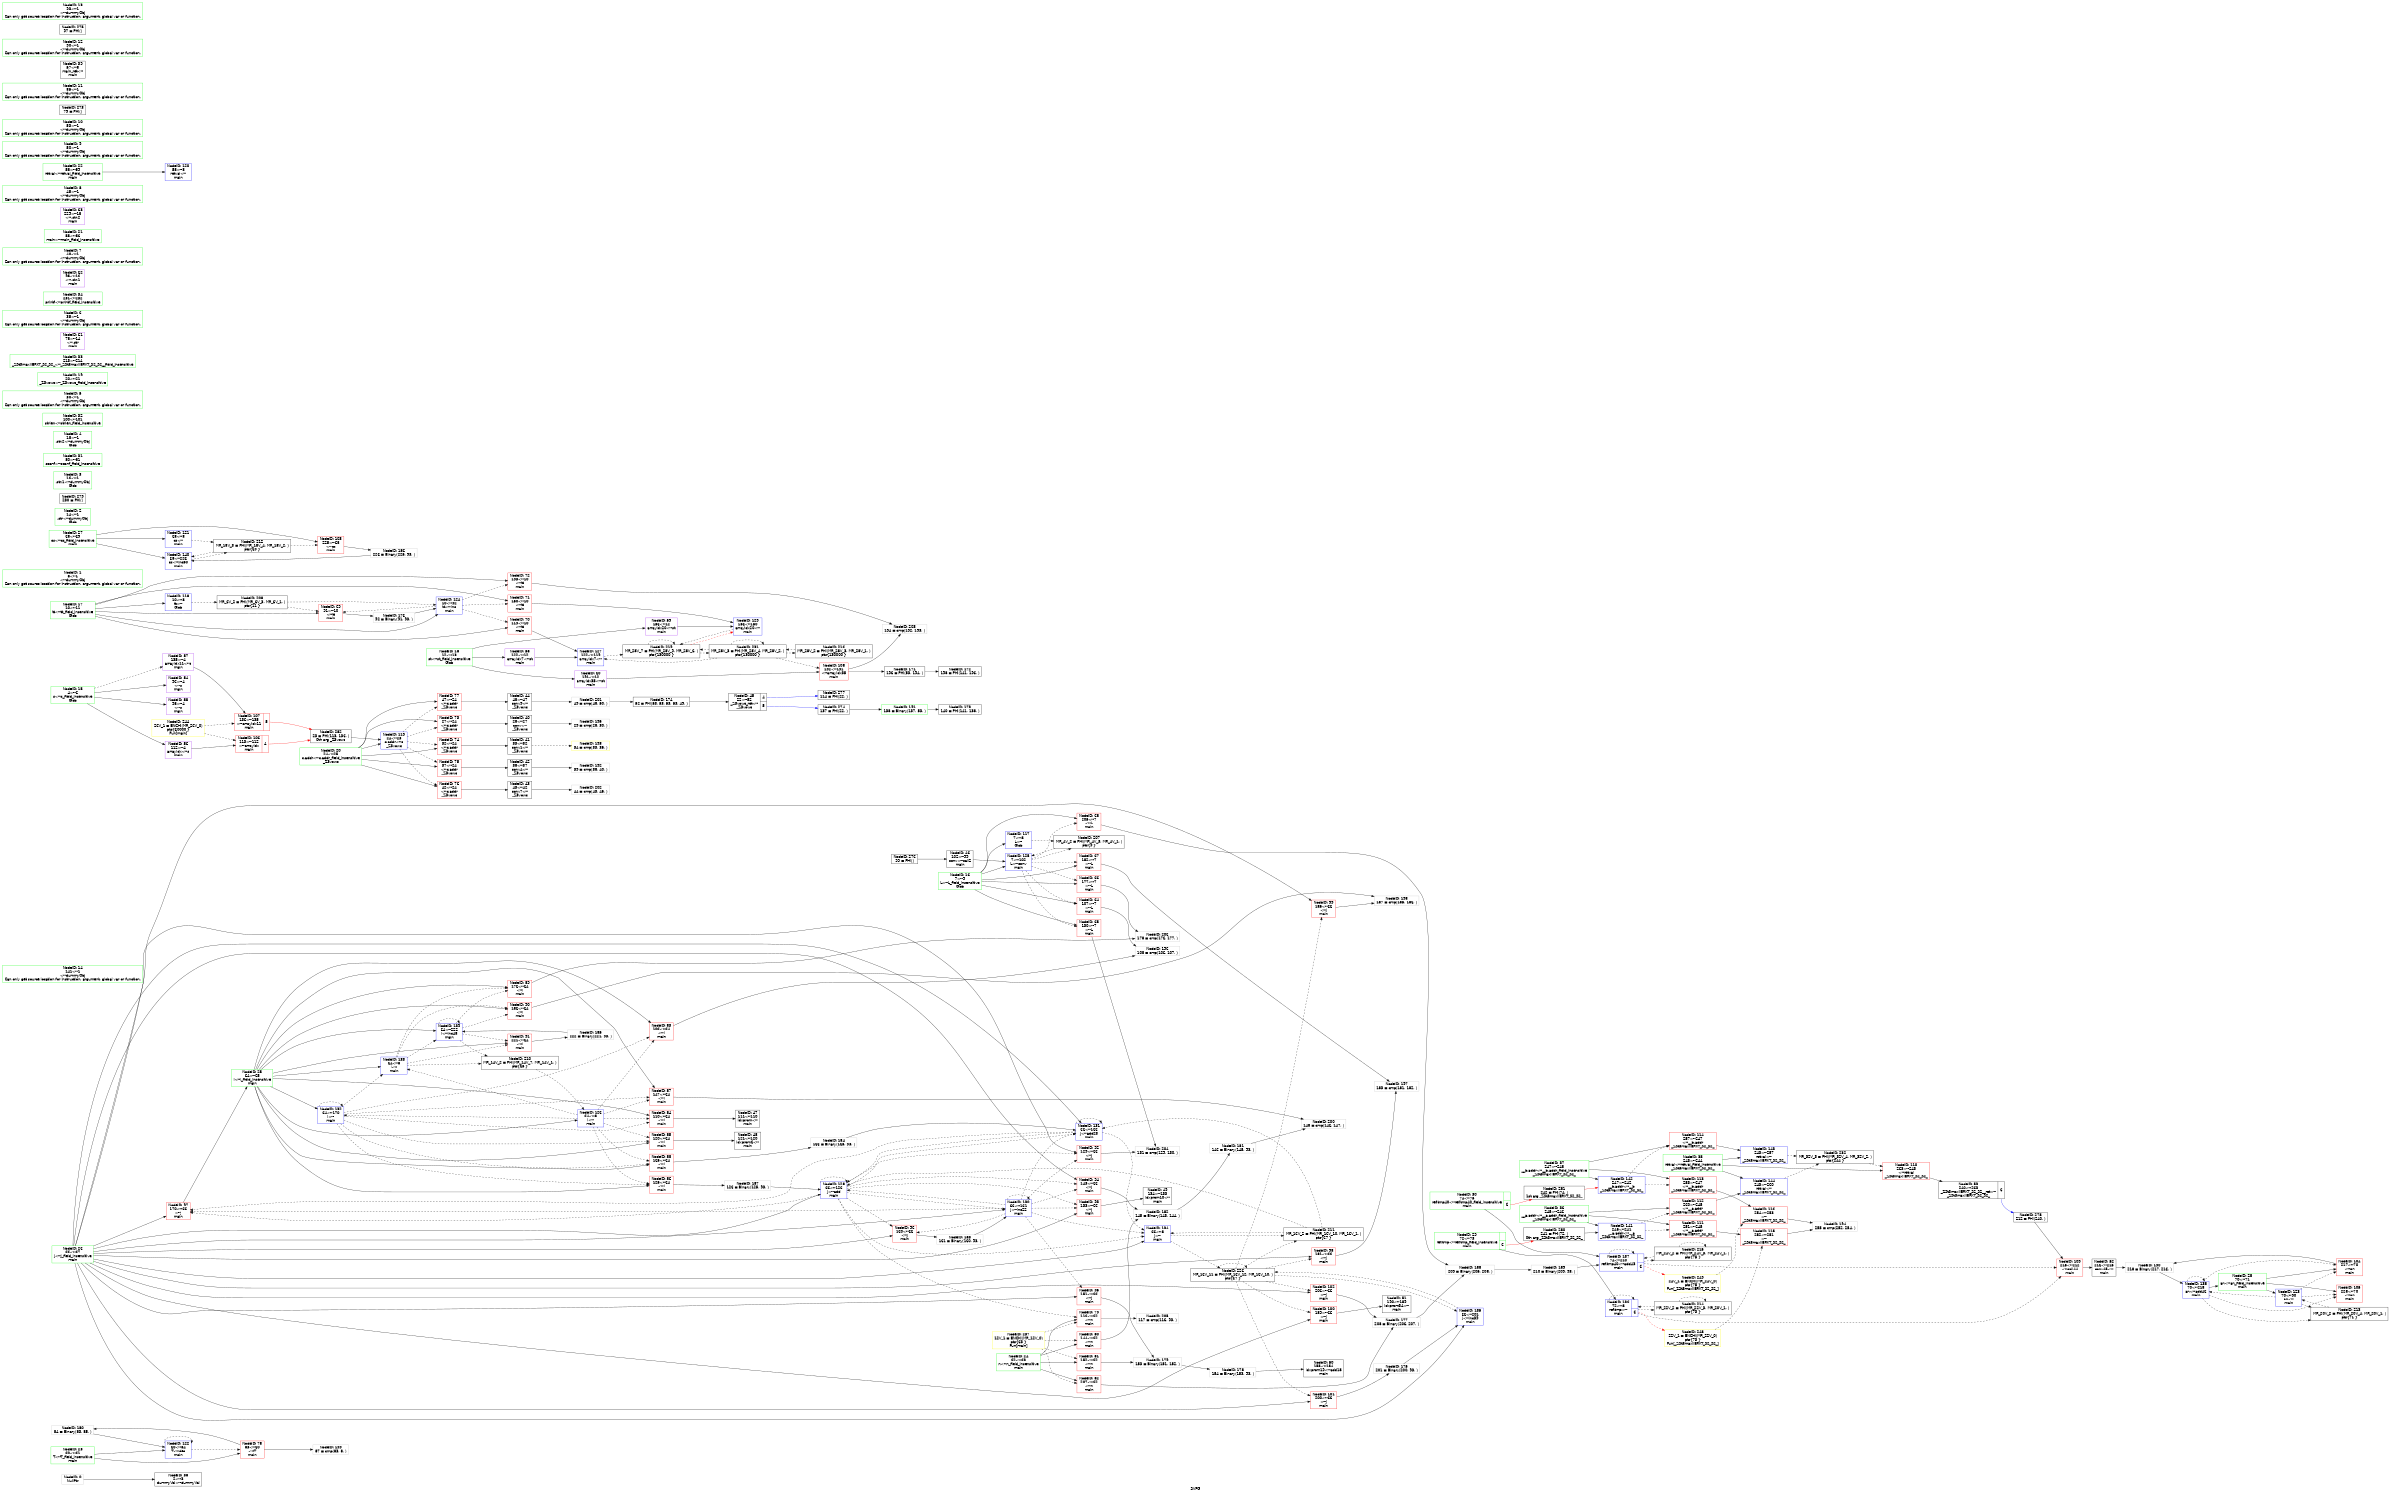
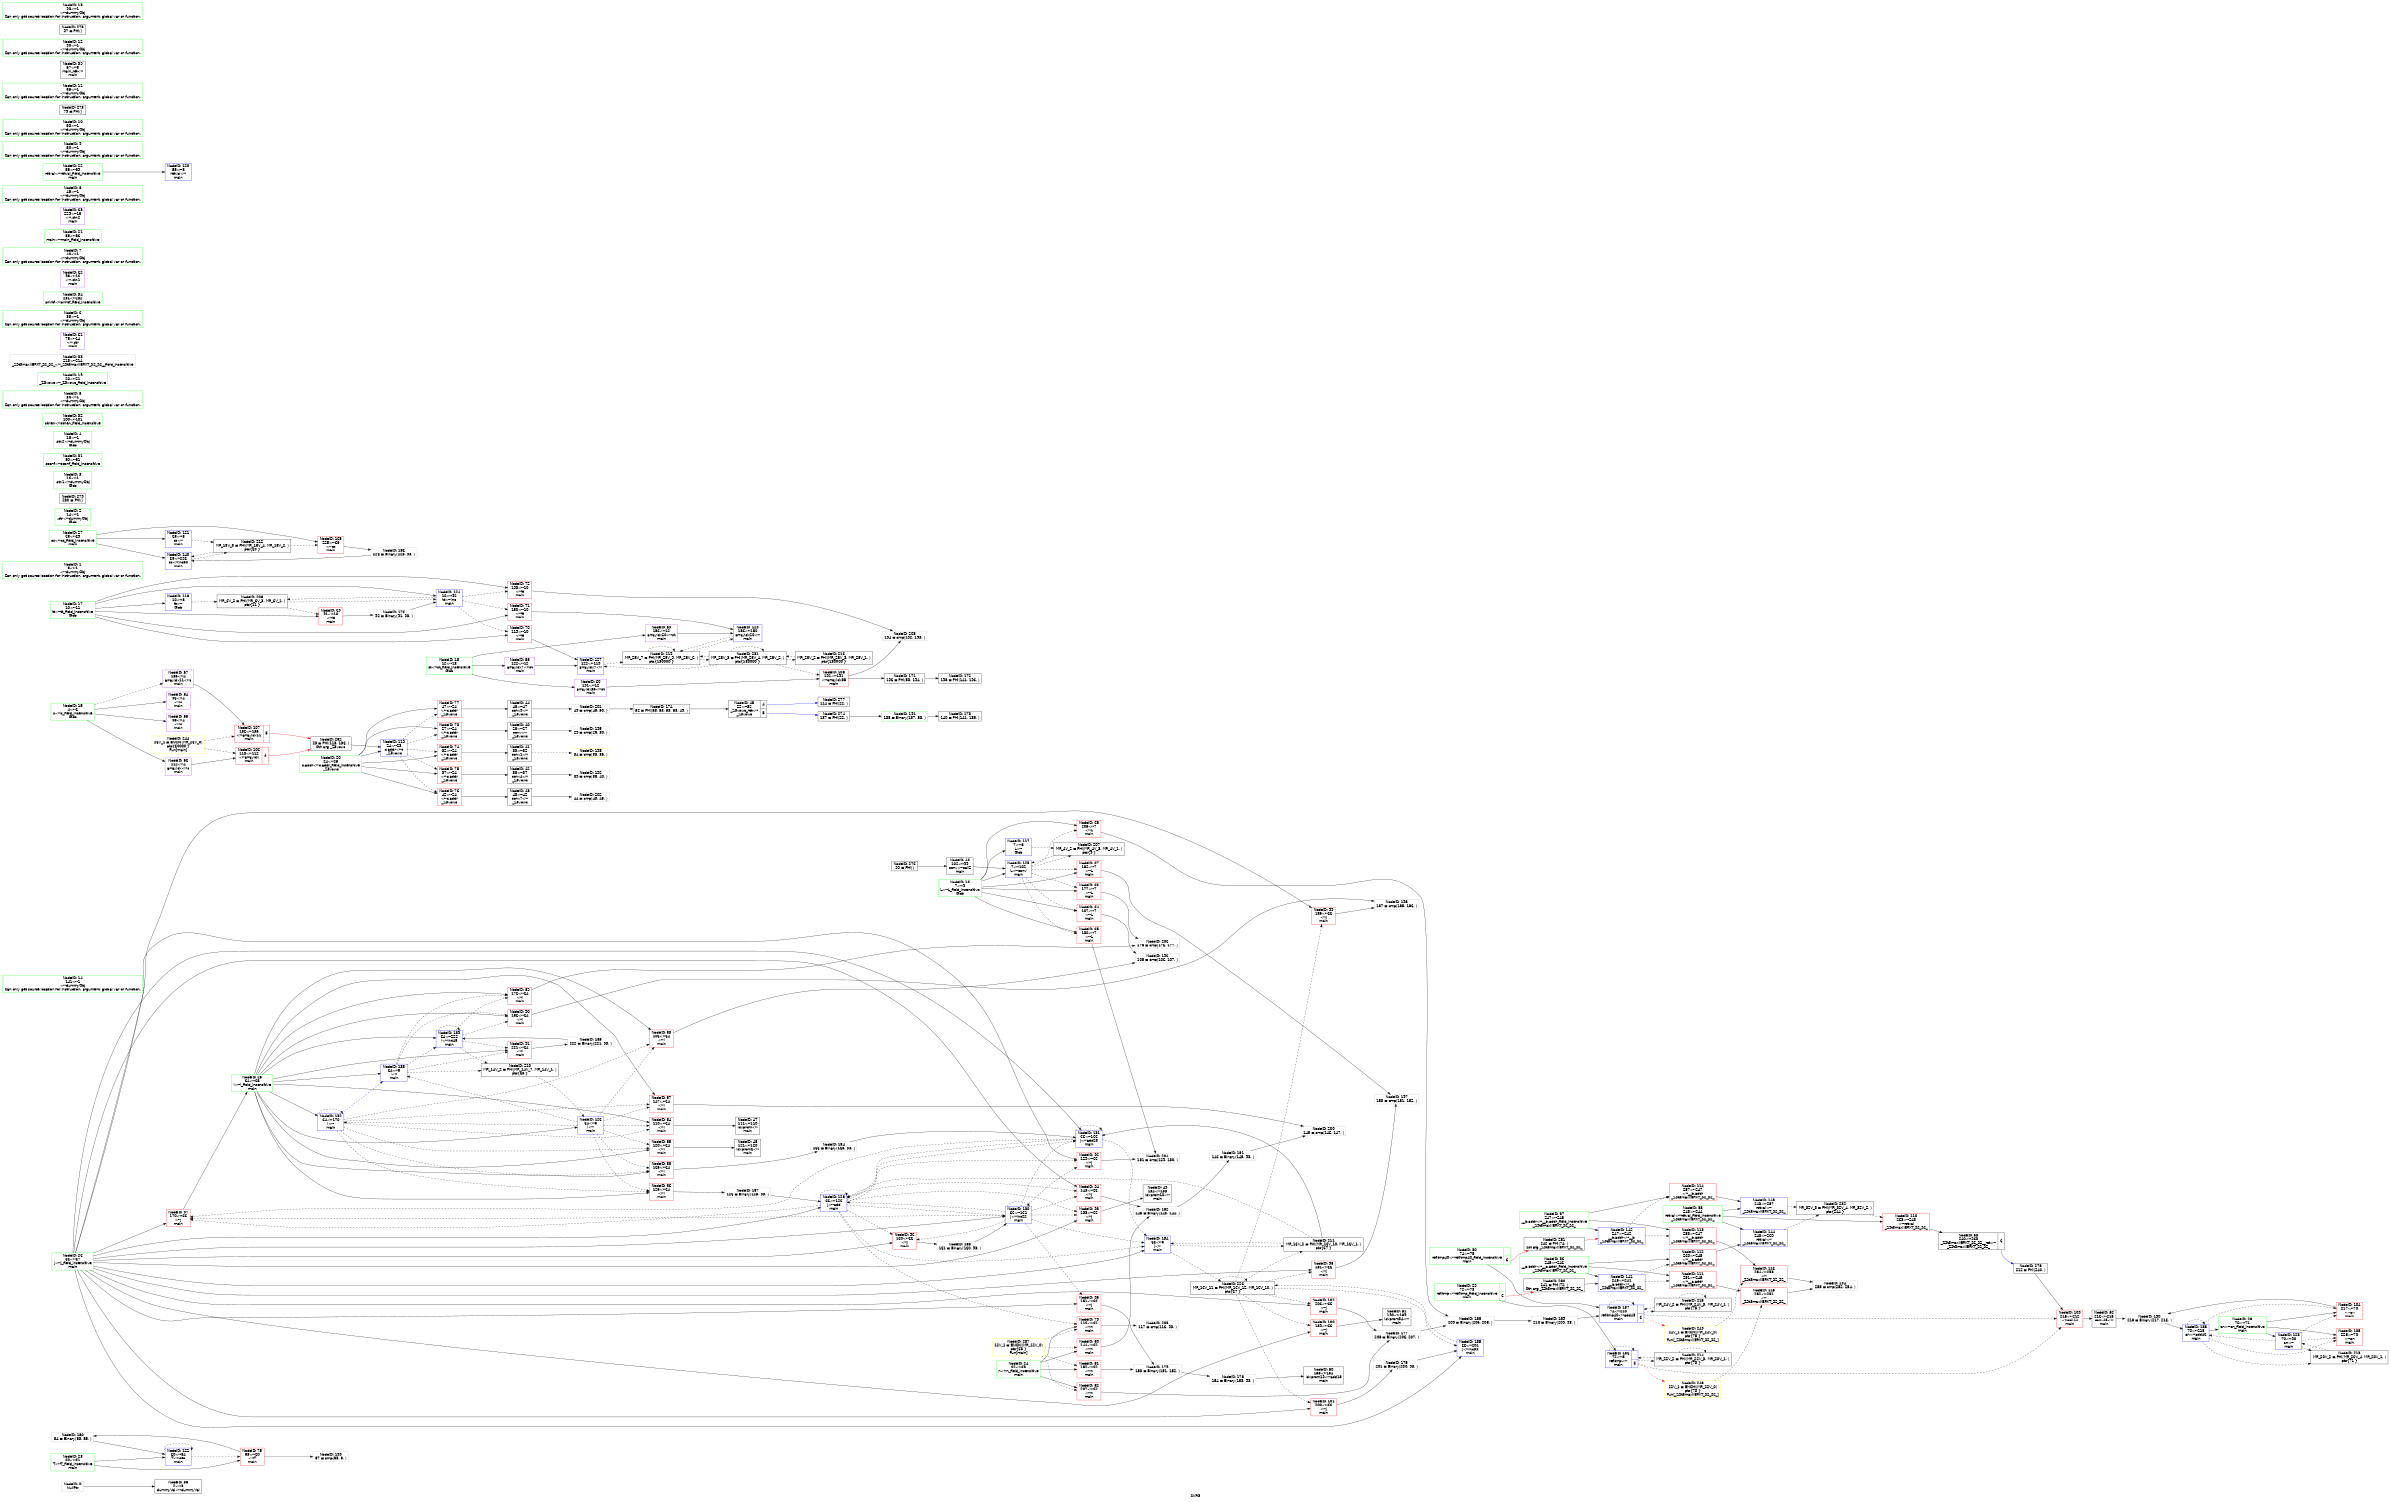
(73, 361) -> (73, 361)
(391, 609) -> (363, 598)
(711, 639) -> (711, 646)
(361, 1091) -> (361, 1098)
(1241, 1127) -> (1242, 1134)
